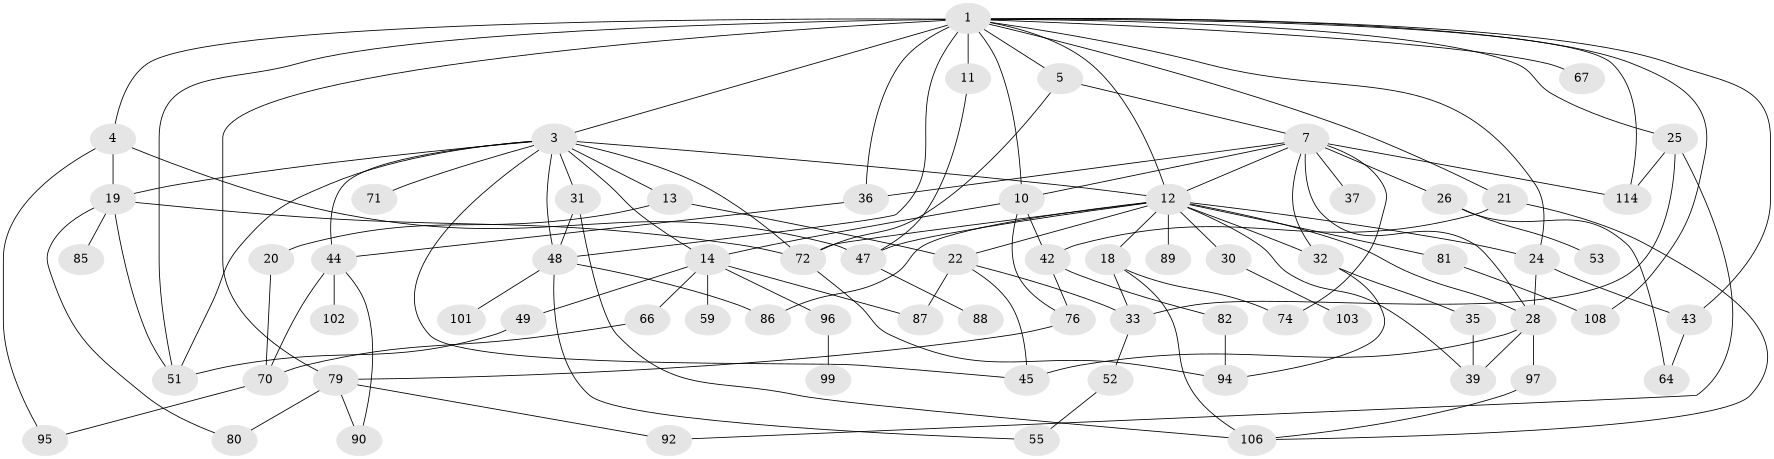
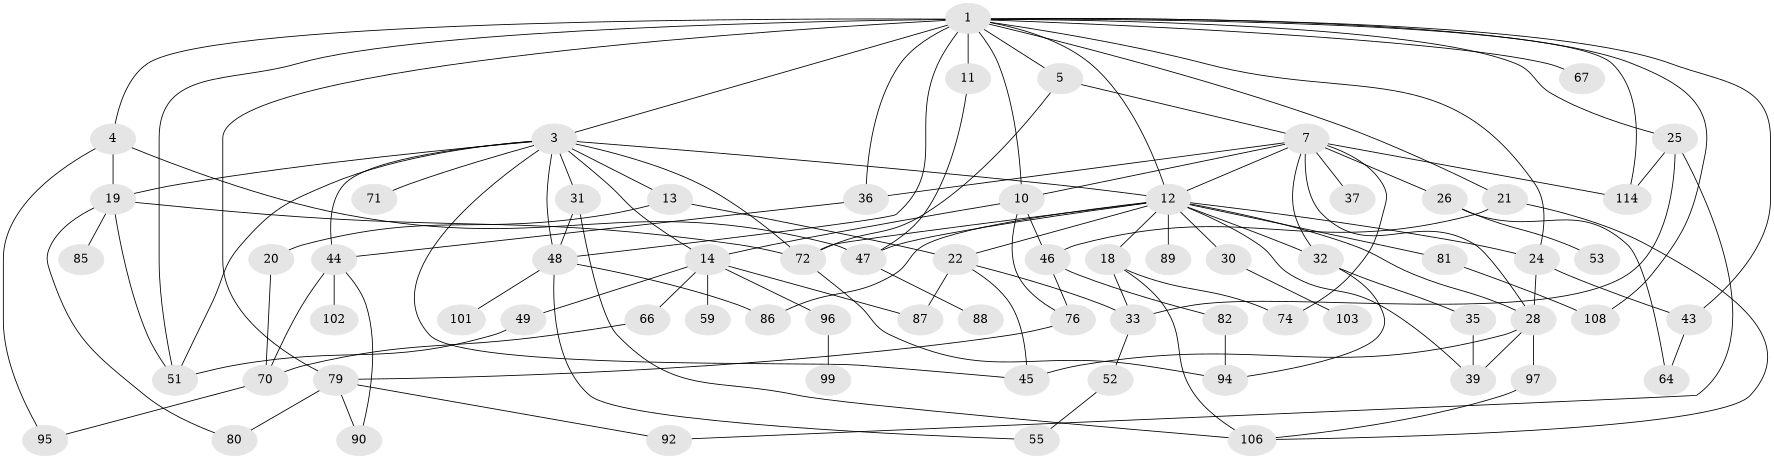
(1048, 260) -> (1048, 260)
